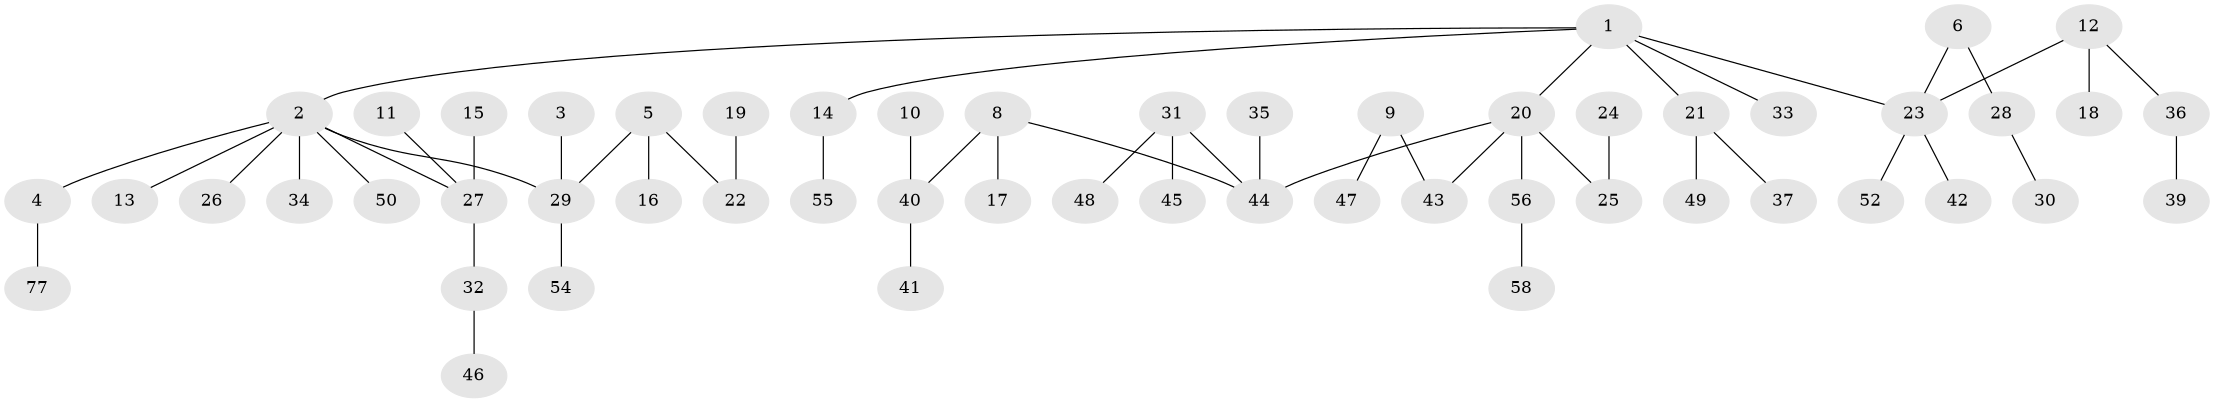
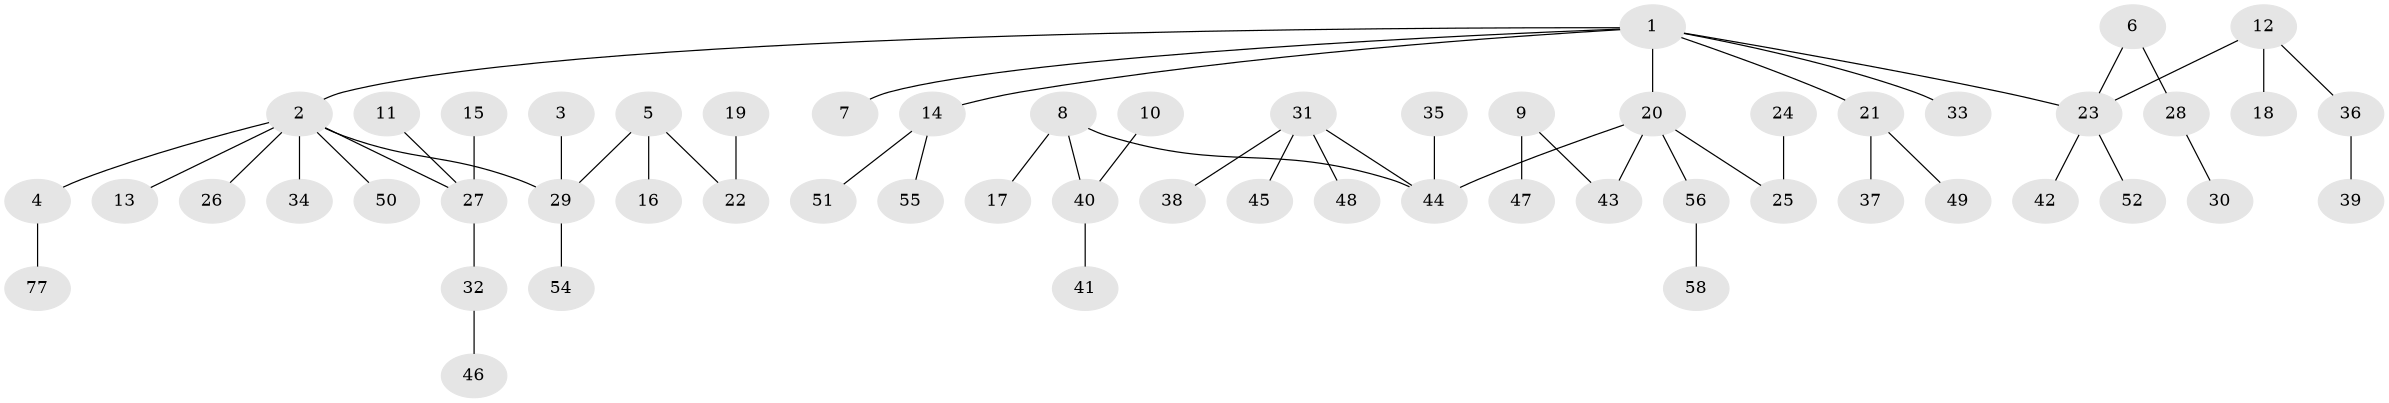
none -> (845, 114)
none -> (823, 201)
none -> (1172, 201)
